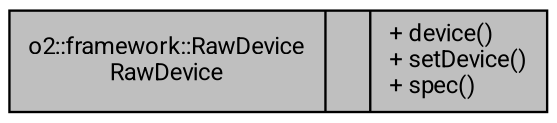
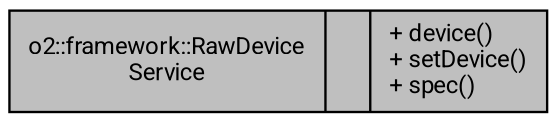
(167, 73) -> (167, 73)
